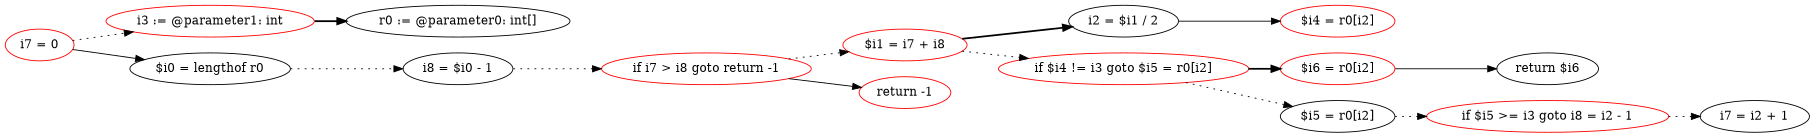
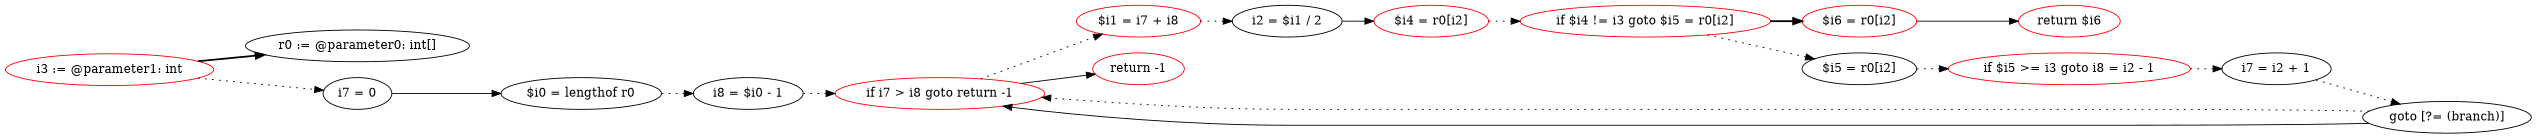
(1012, 33) -> (1212, 21)
(99, 37) -> (256, 84)
(40, 45) -> (357, 93)
(991, 54) -> (1500, 21)
(1548, 69) -> (2069, 21)
none -> (2447, 117)
